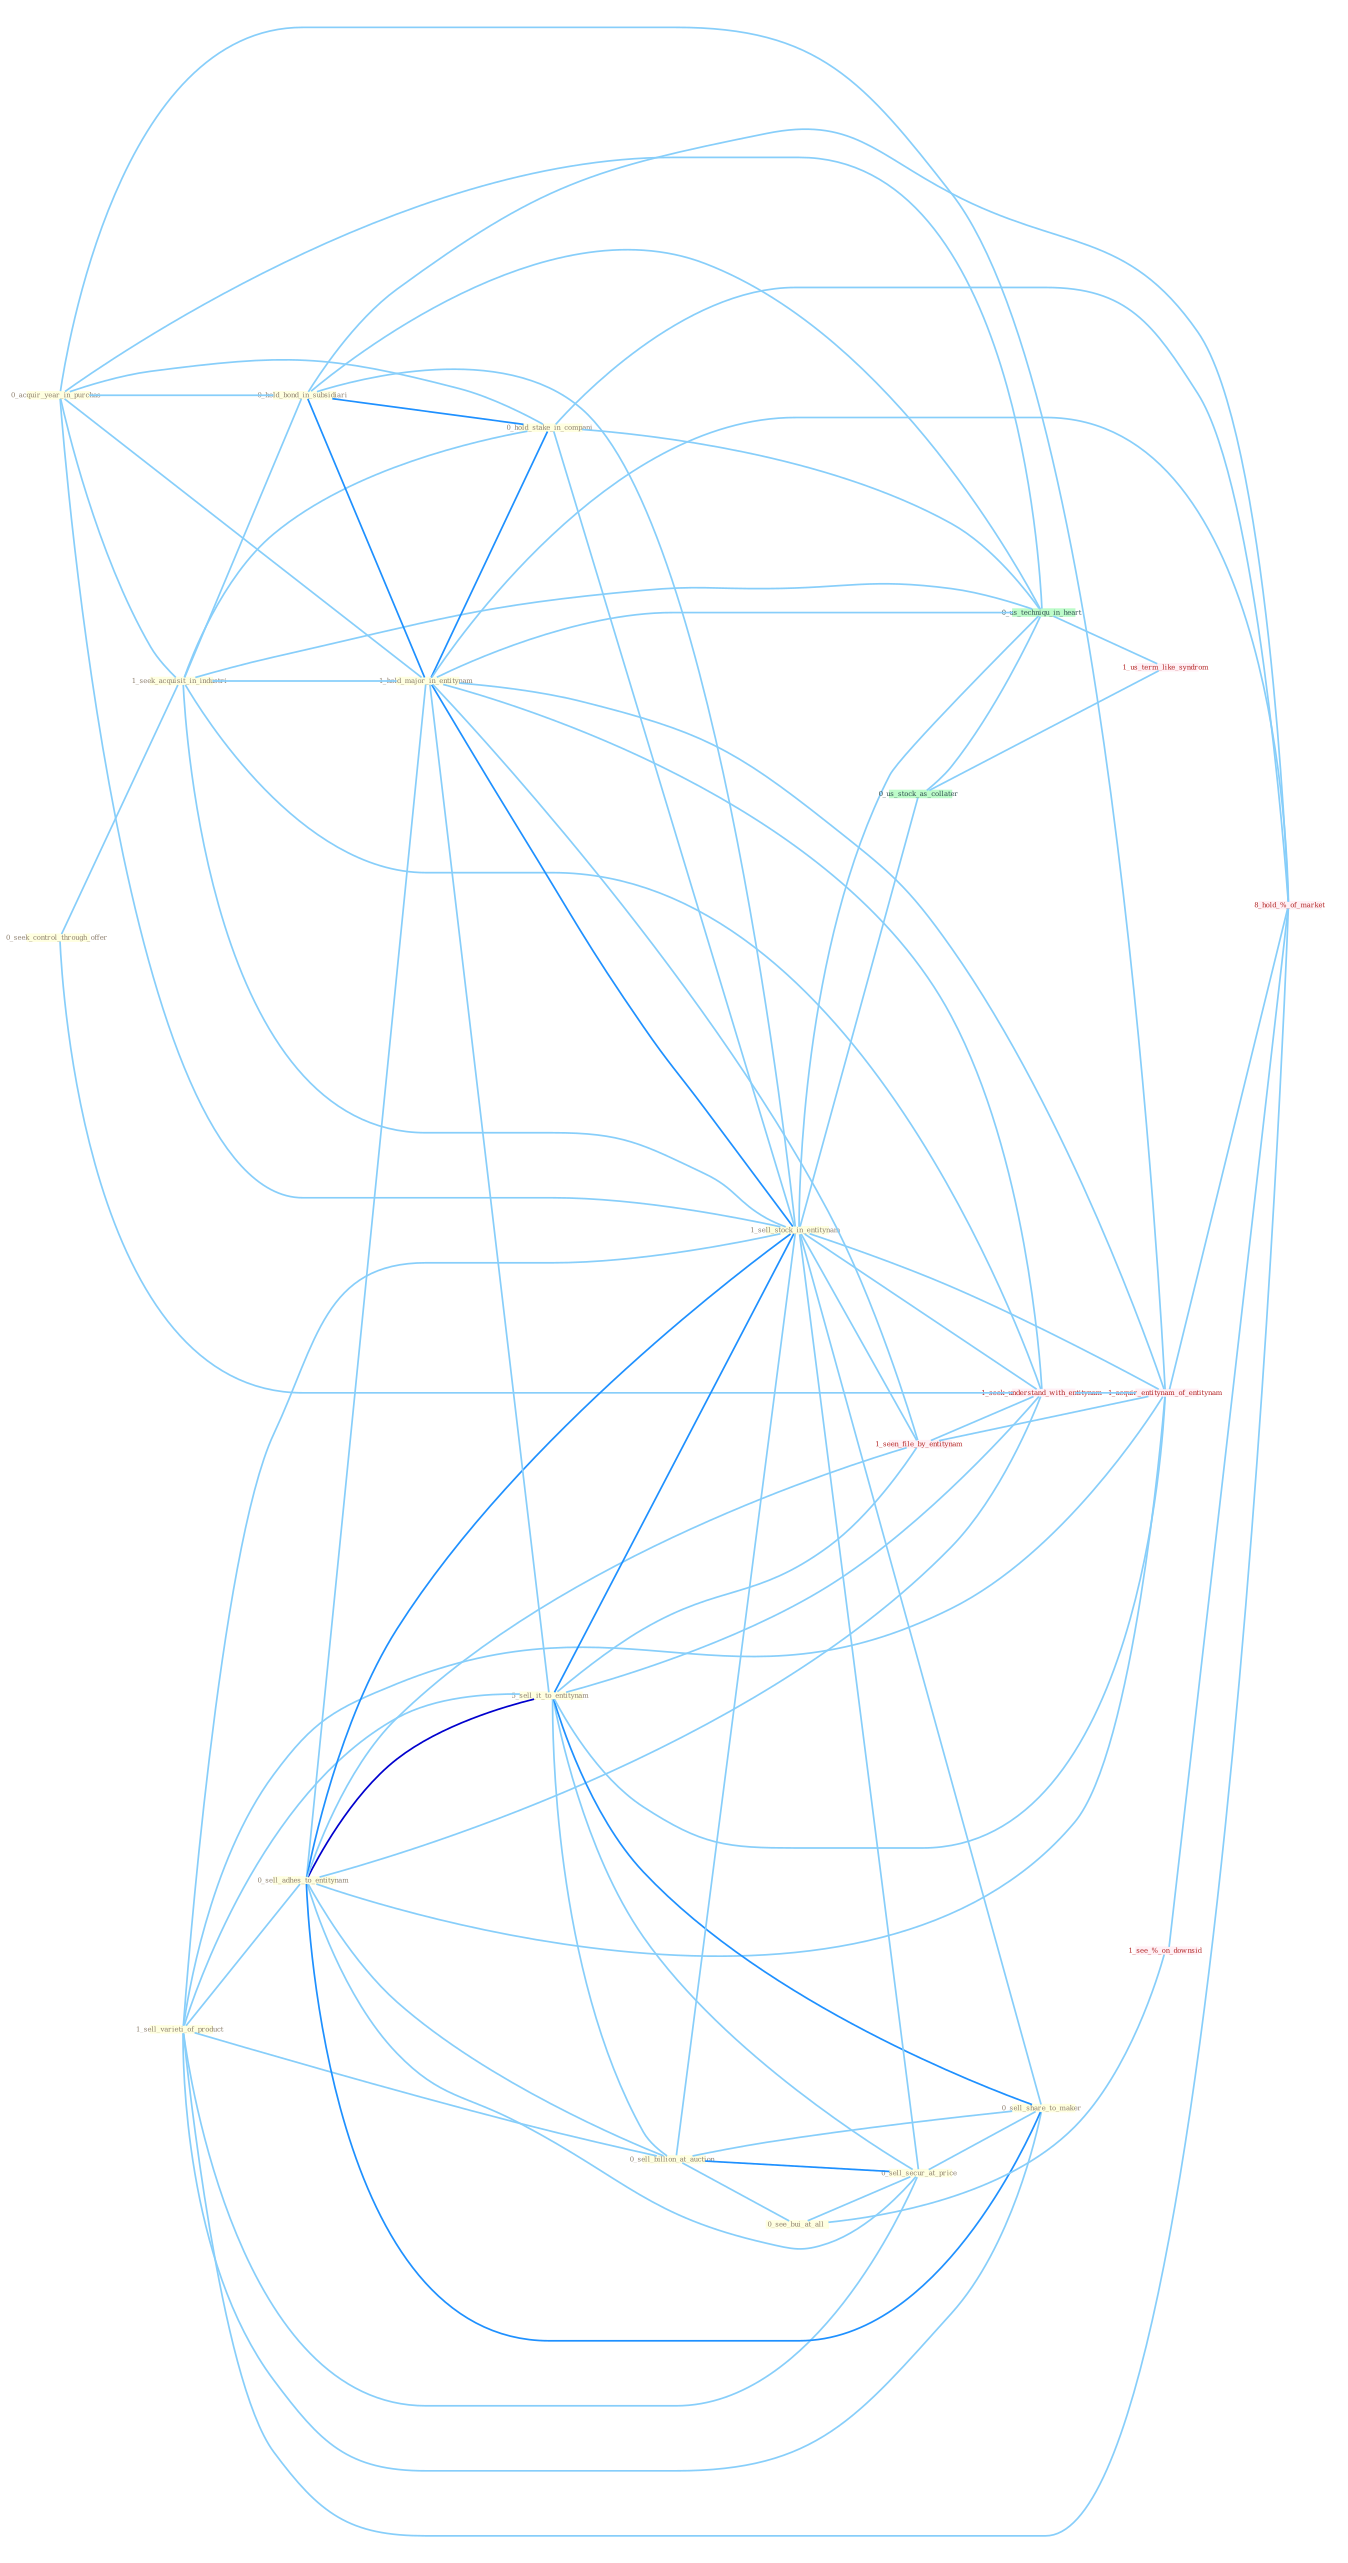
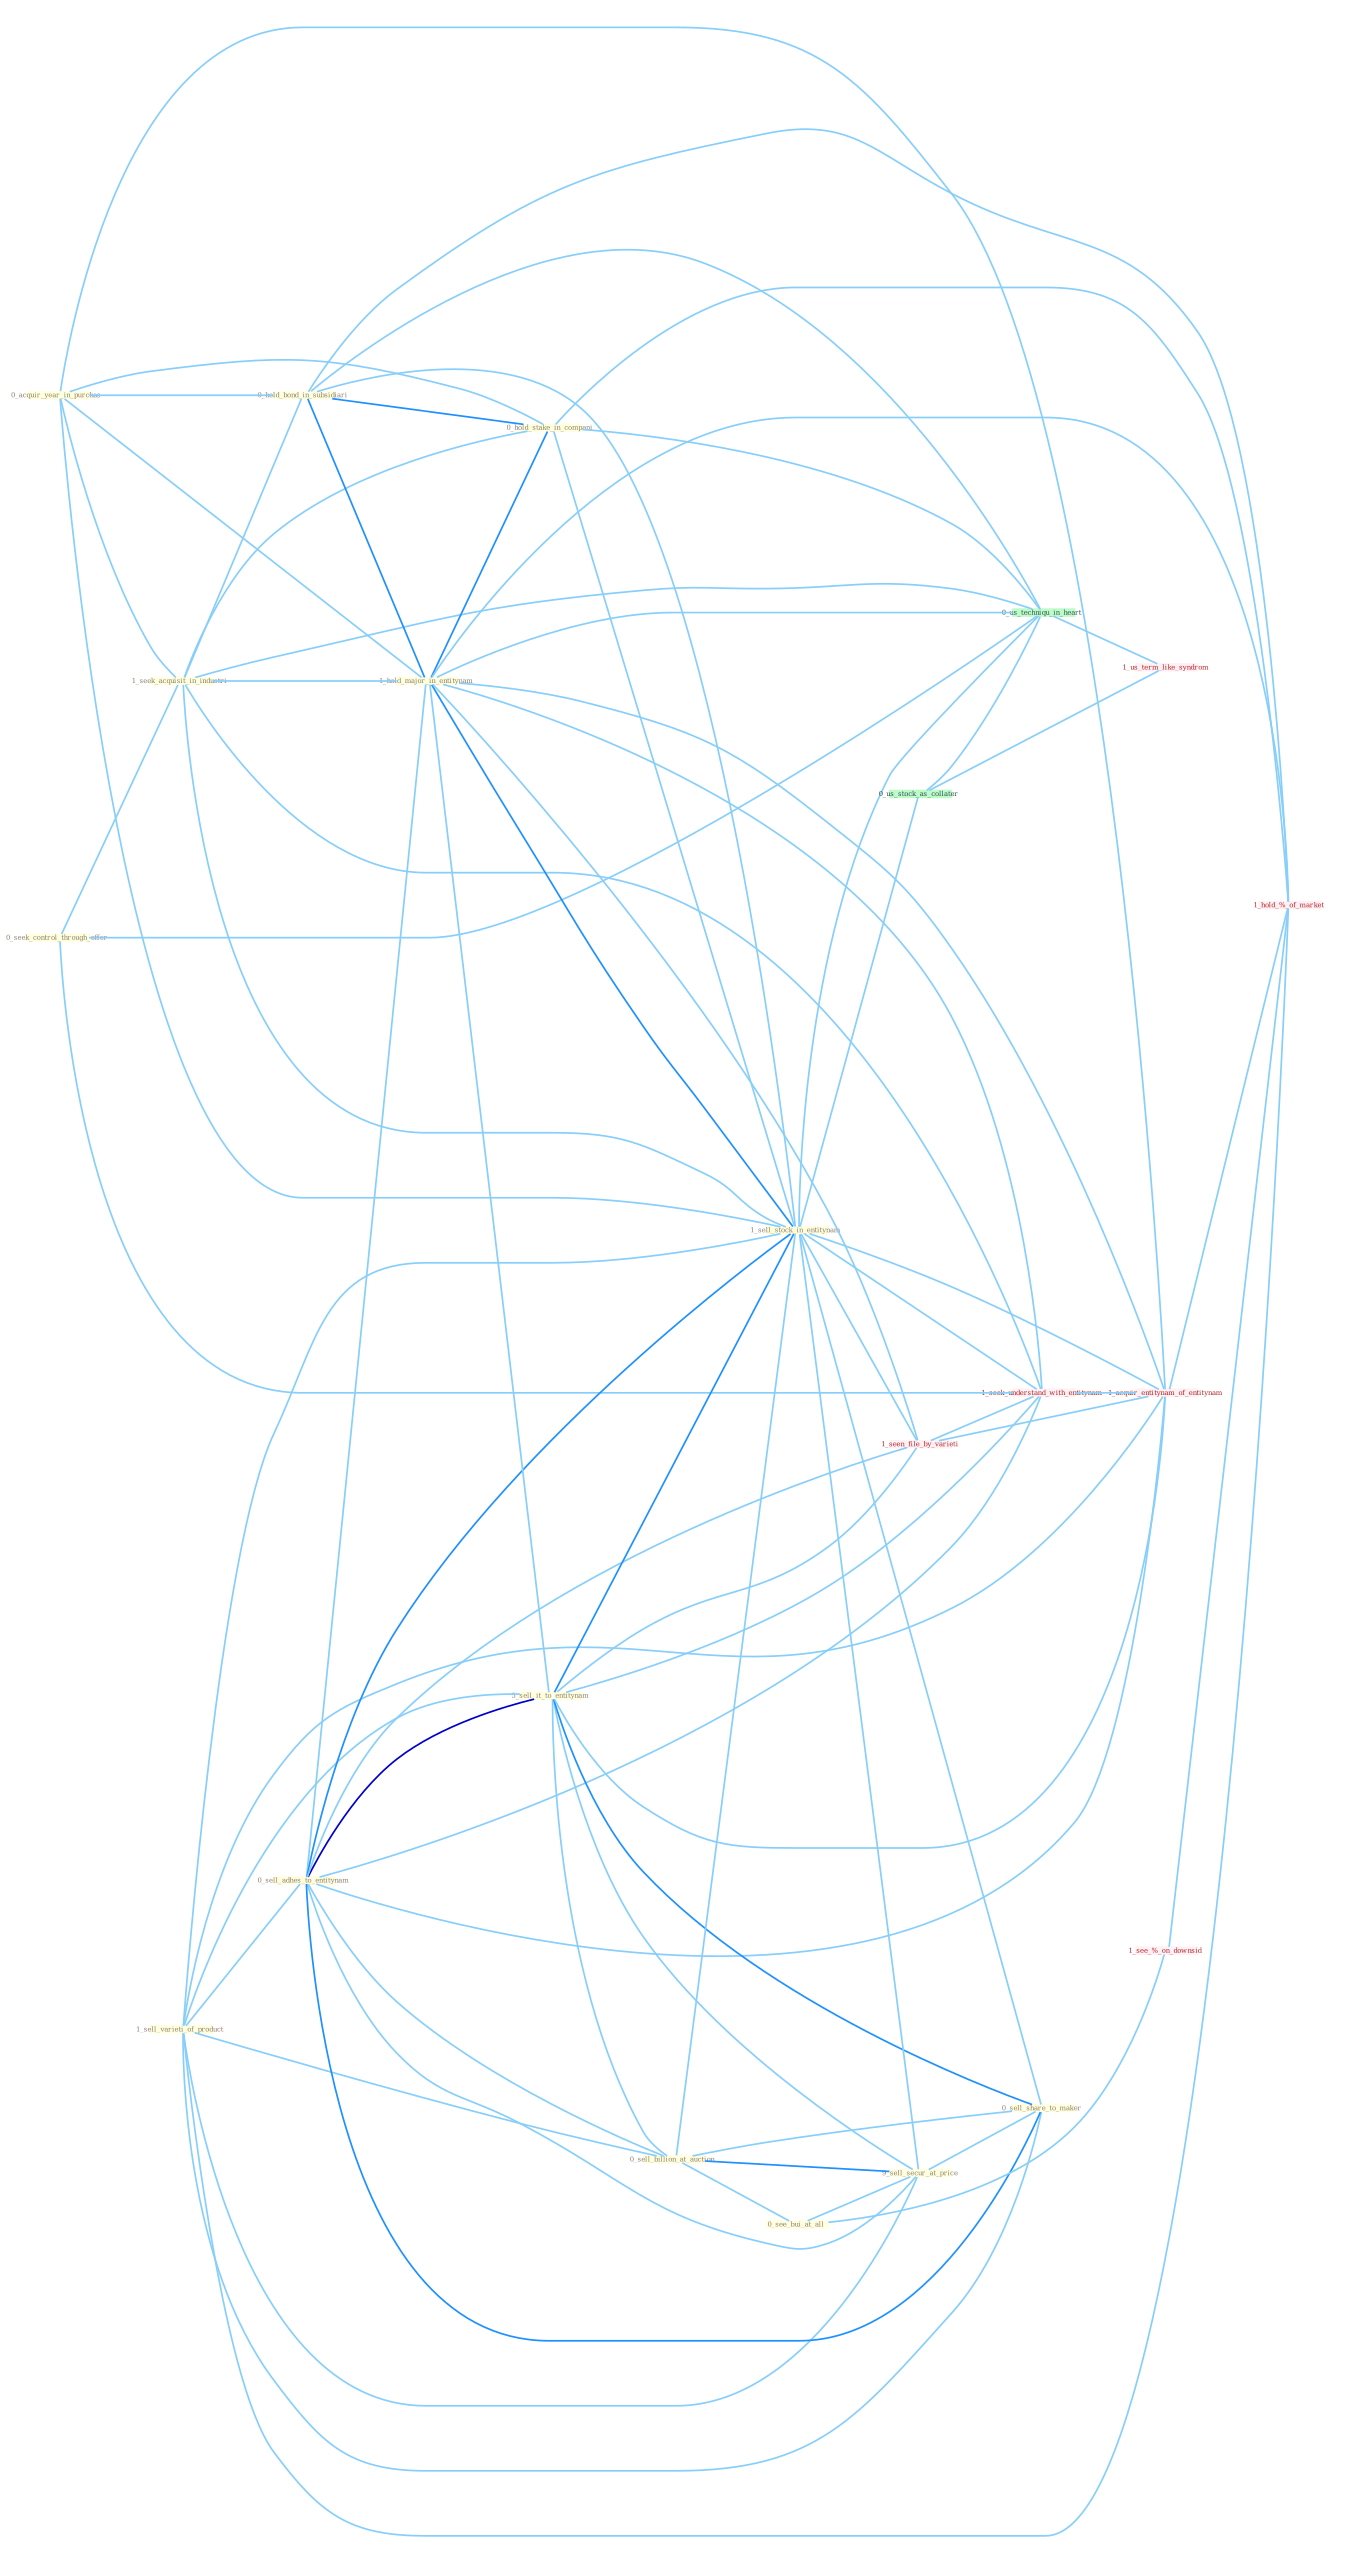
(718, 157) -> (573, 895)
(1290, 905) -> (1290, 905)
(921, 1444) -> (921, 1444)
(921, 2173) -> (921, 2173)
